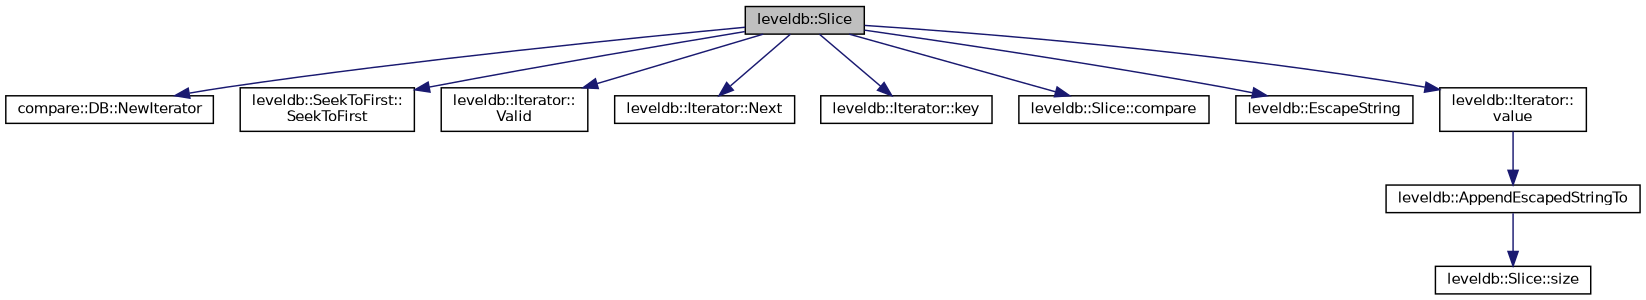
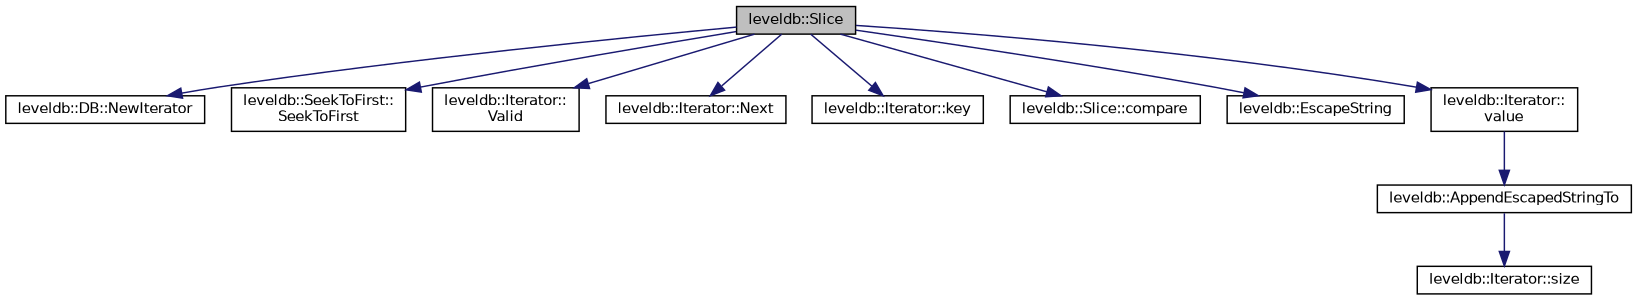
(110, 110) -> (105, 110)
(1513, 280) -> (1504, 280)
